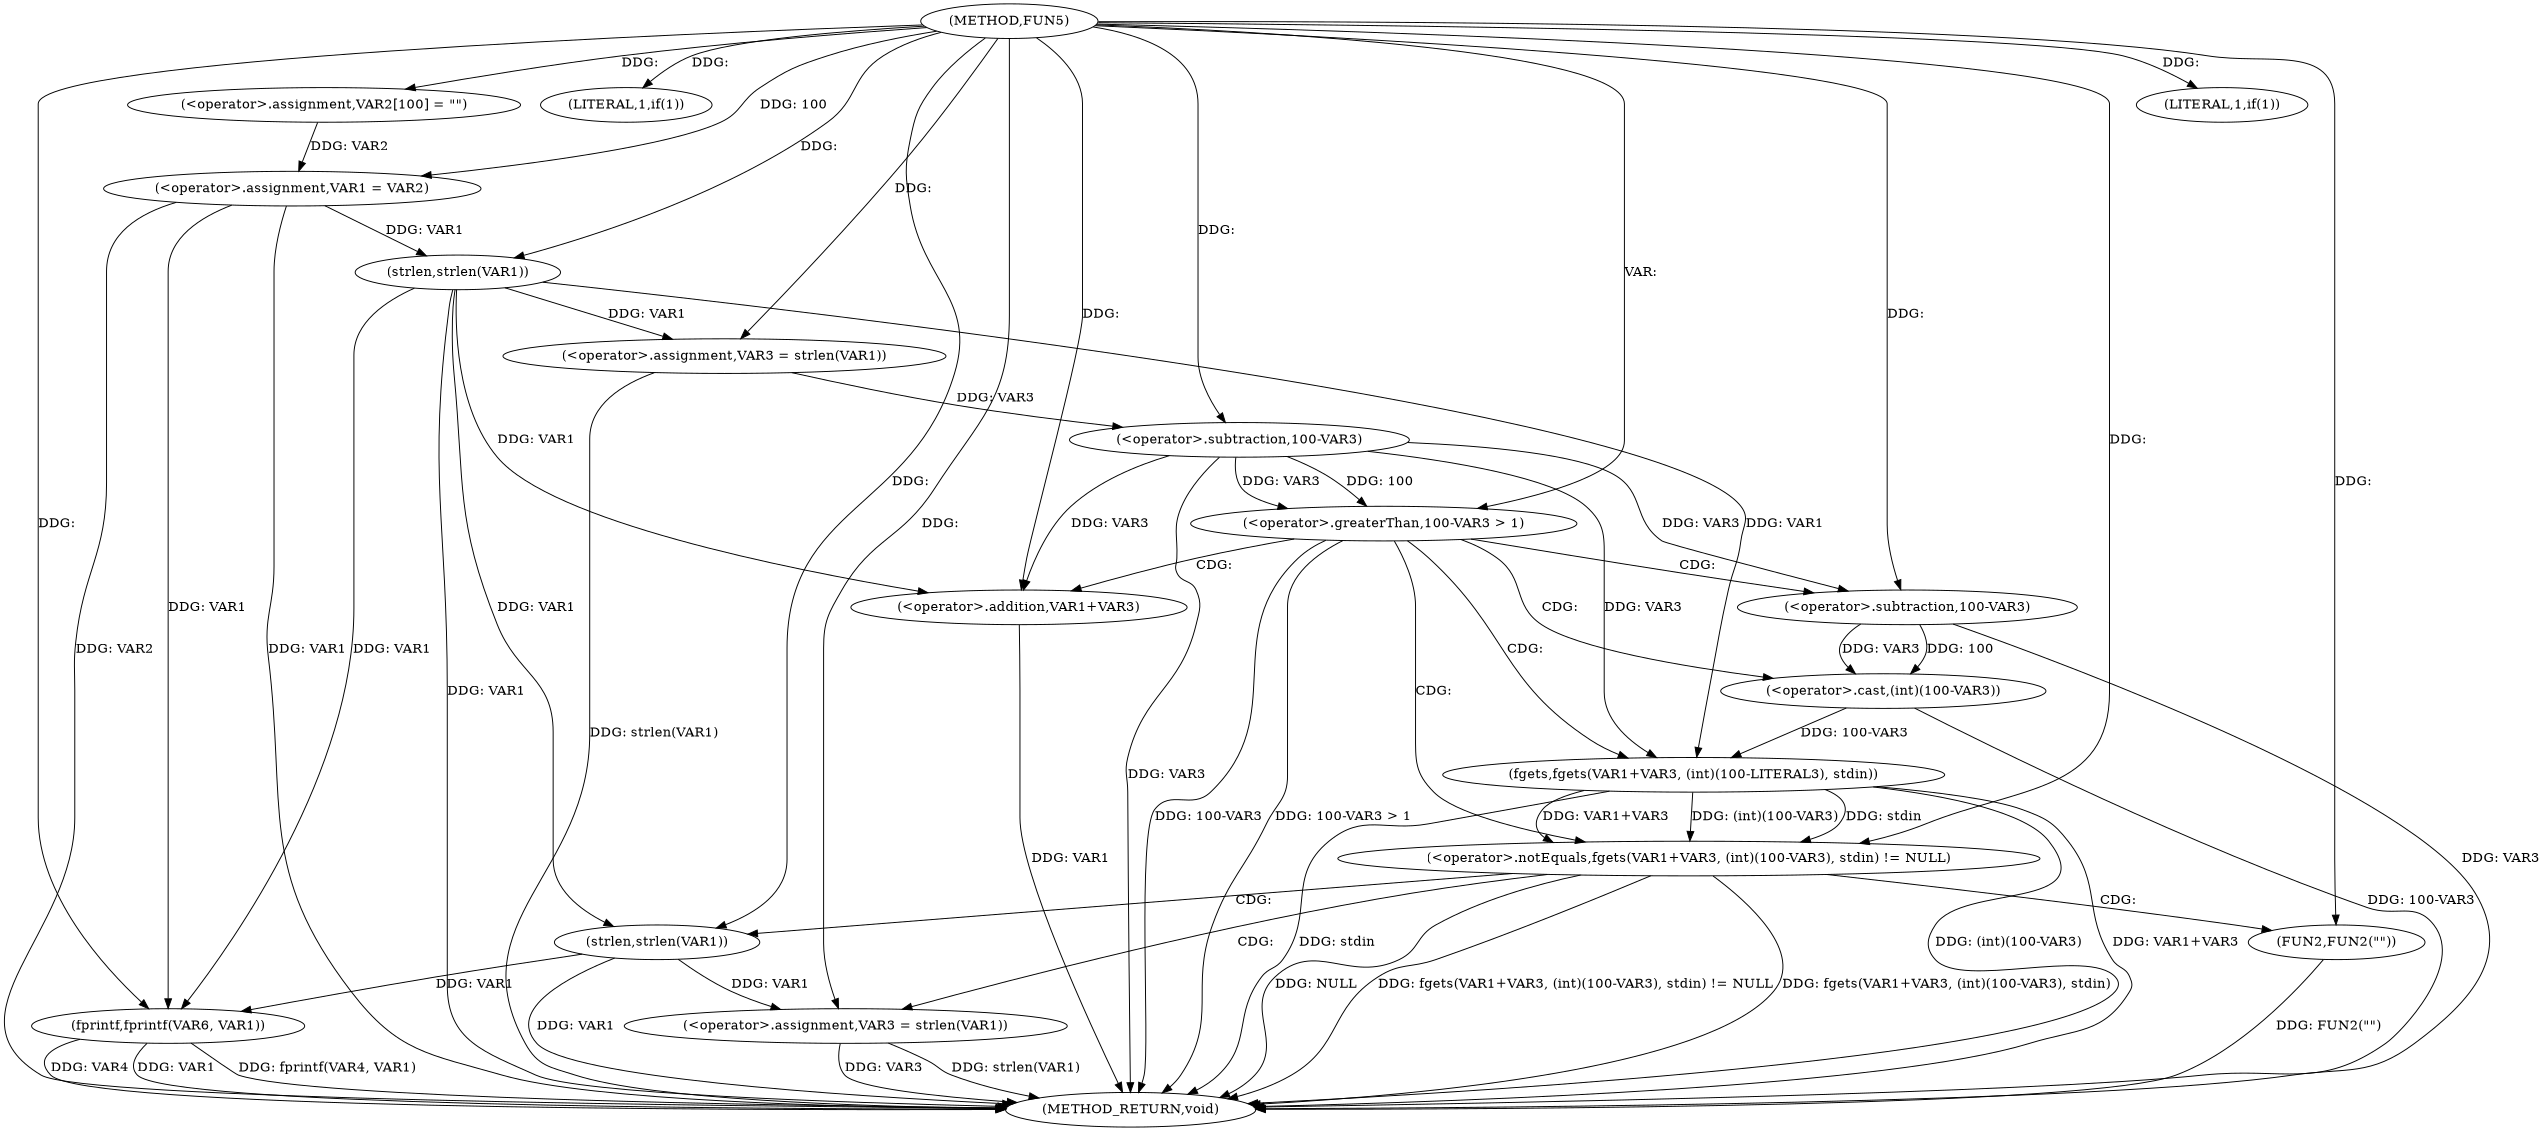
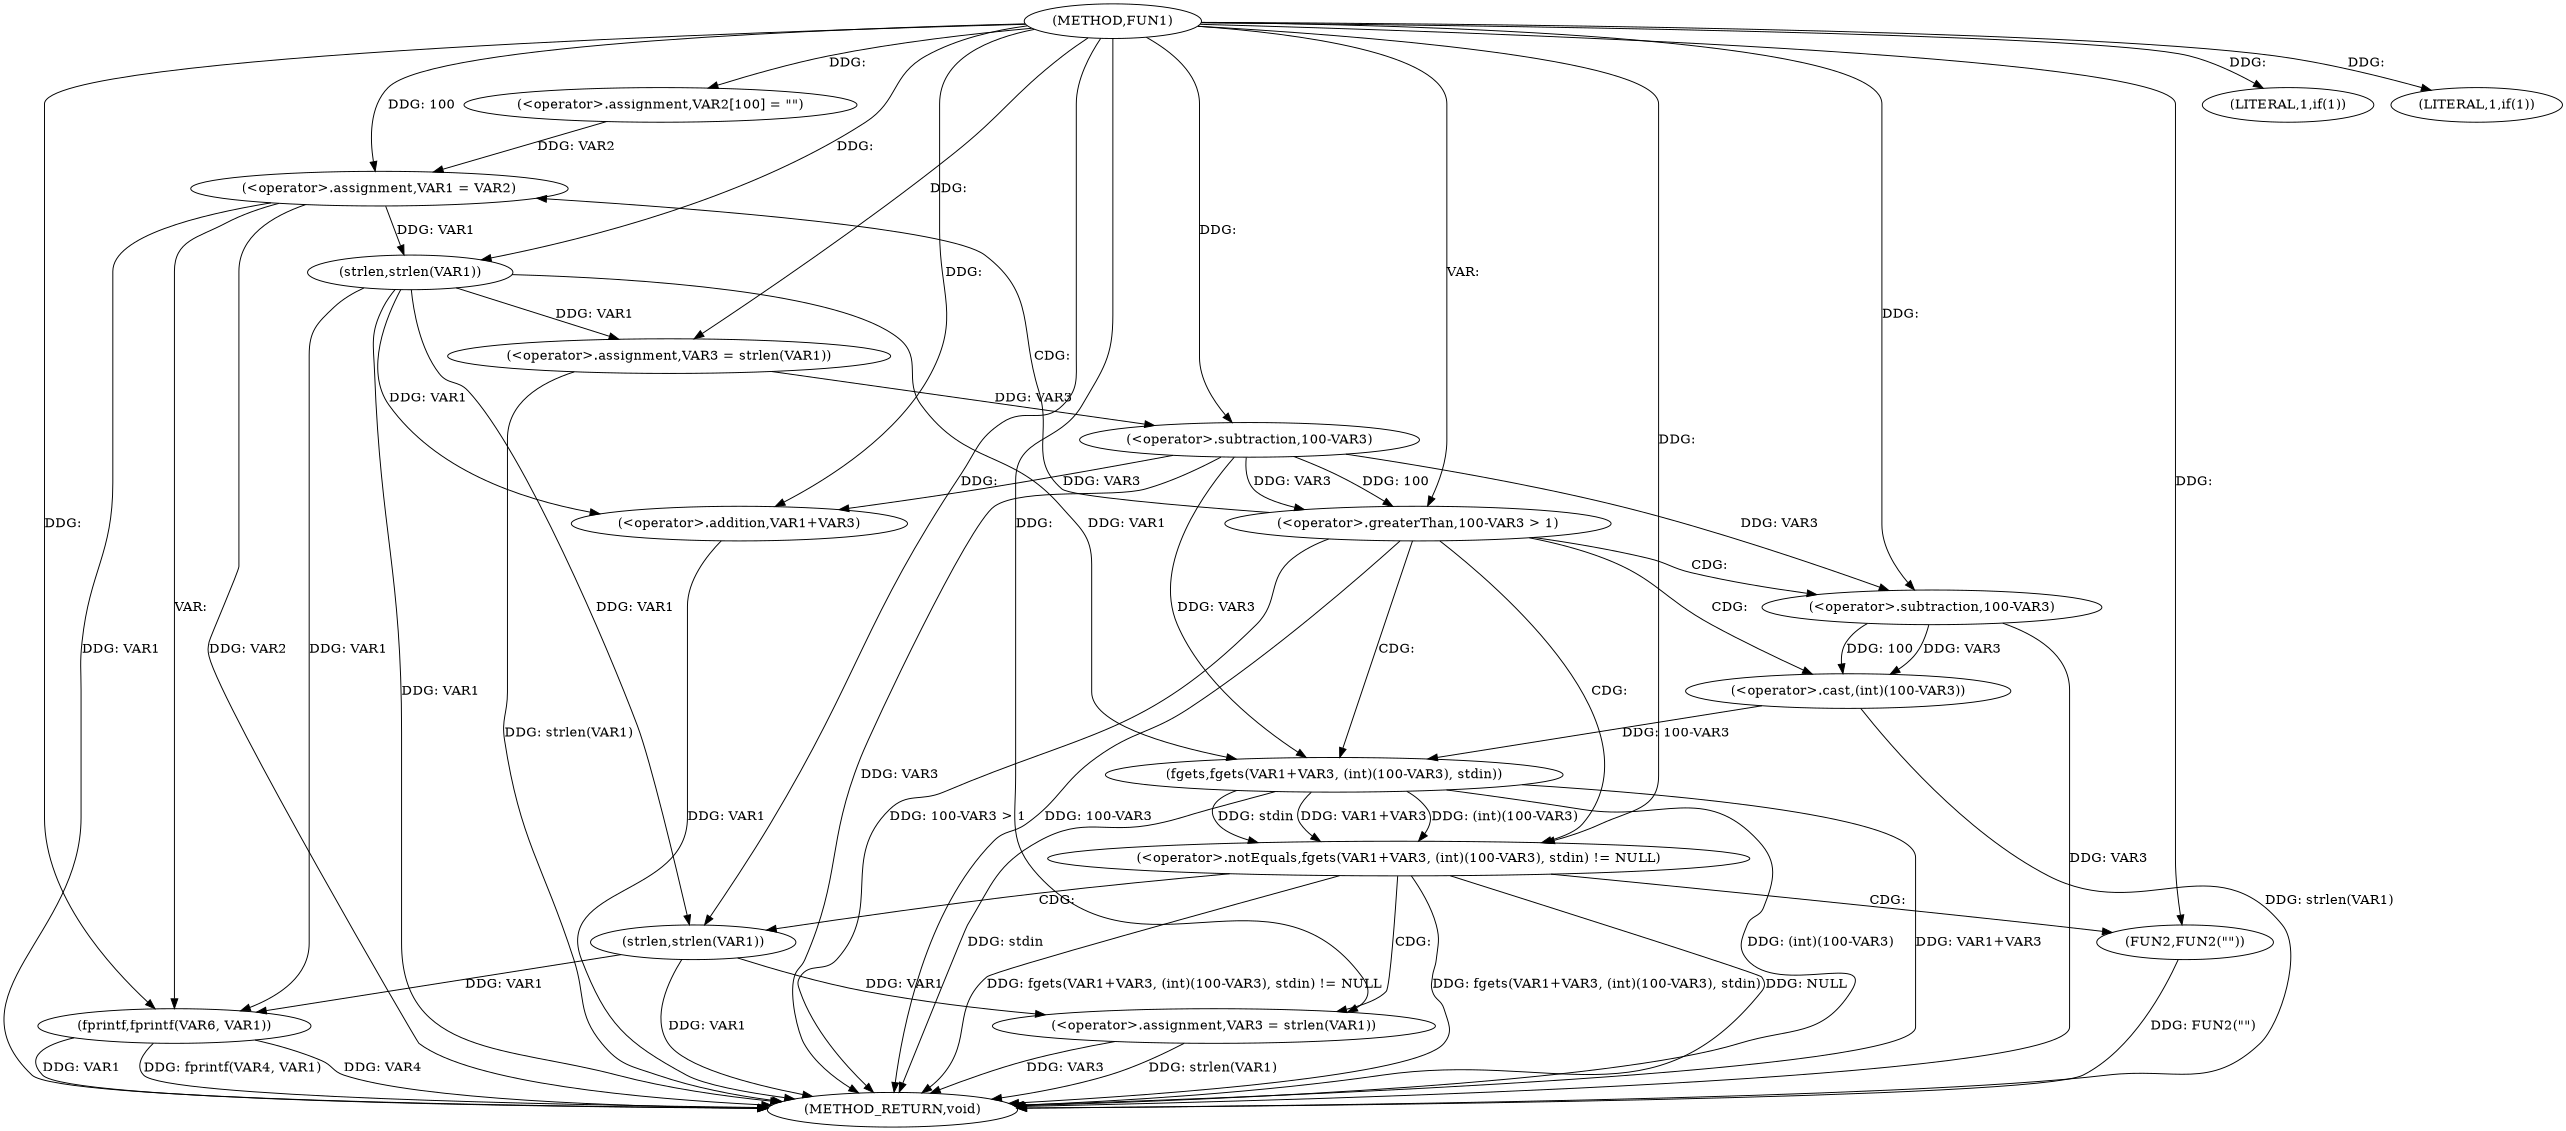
(1009, 21) -> (1113, 21)
(1187, 560) -> (993, 262)
(208, 607) -> (193, 607)
(1694, 775) -> (1334, 775)
(2421, 900) -> (2329, 900)
